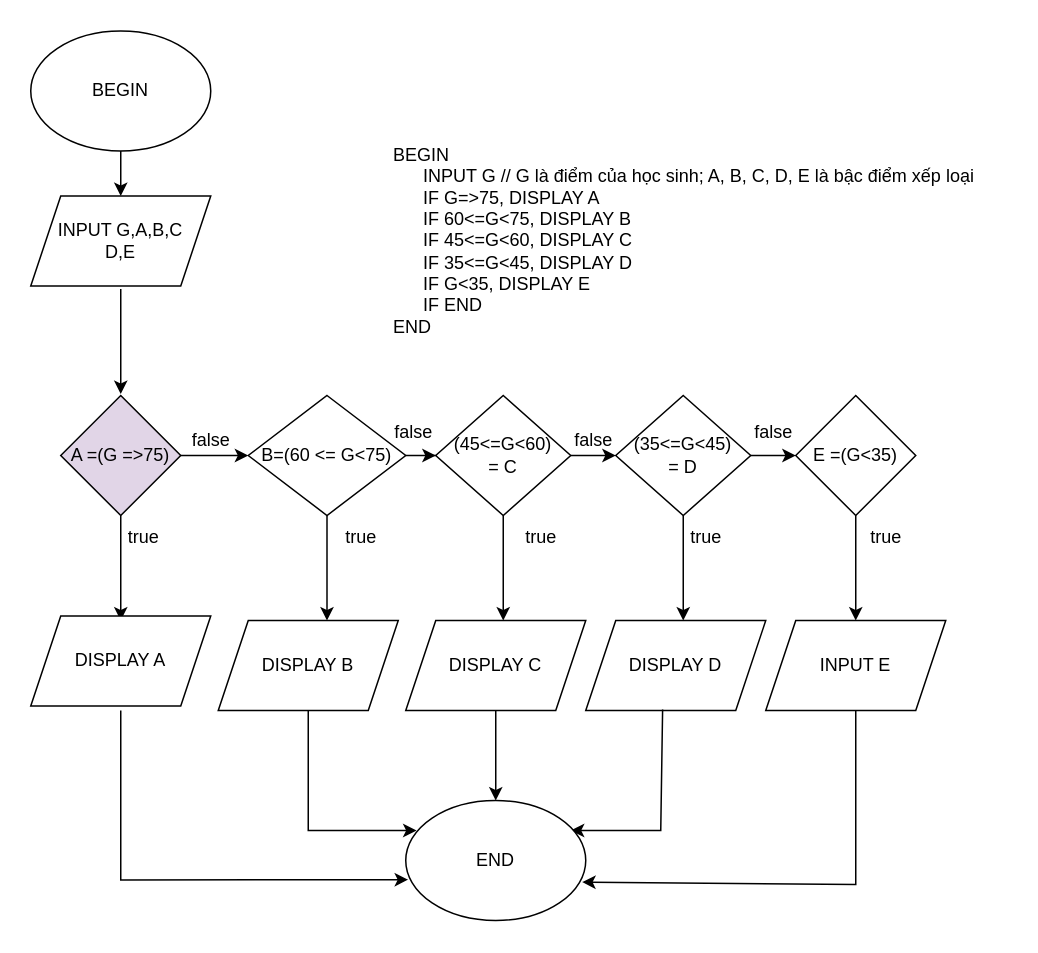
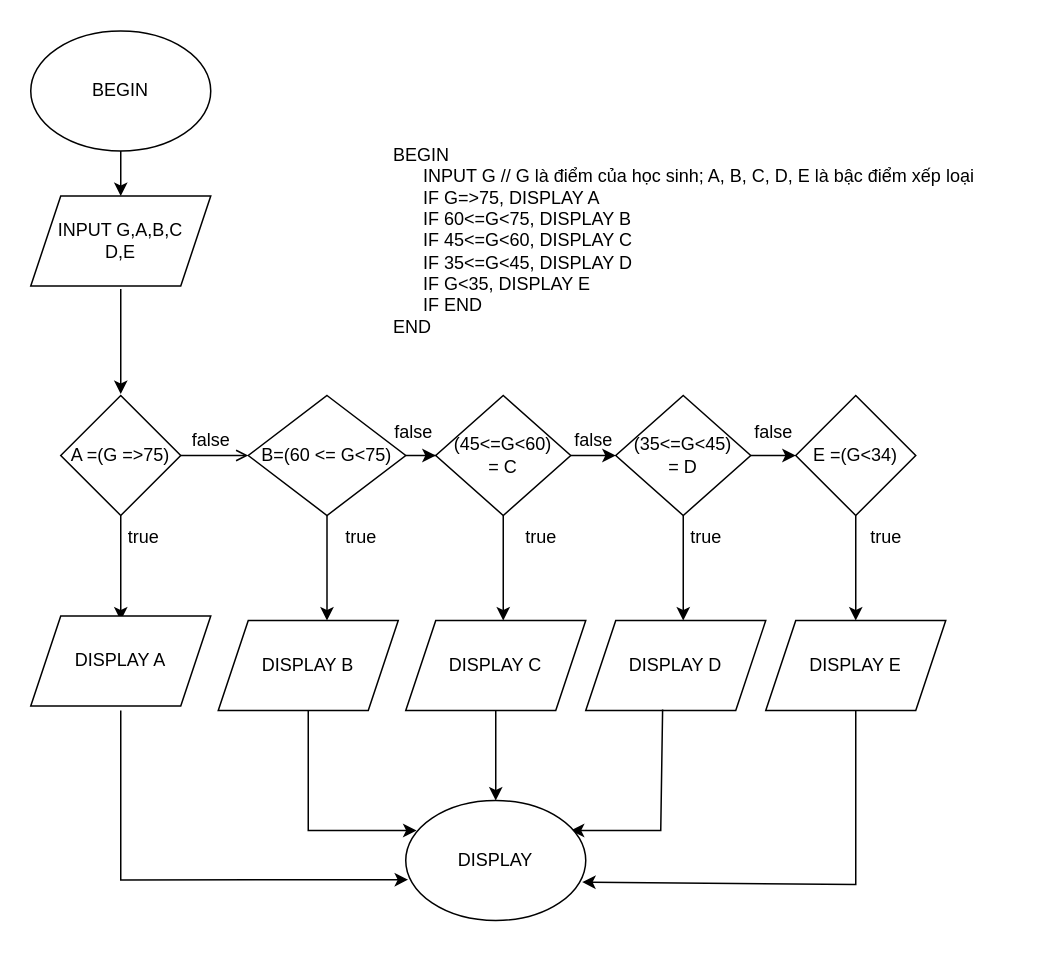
(121, 455) -> (121, 455)
(237, 455) -> (239, 455)
(856, 455) -> (856, 455)
(856, 665) -> (856, 665)
(496, 860) -> (496, 860)
